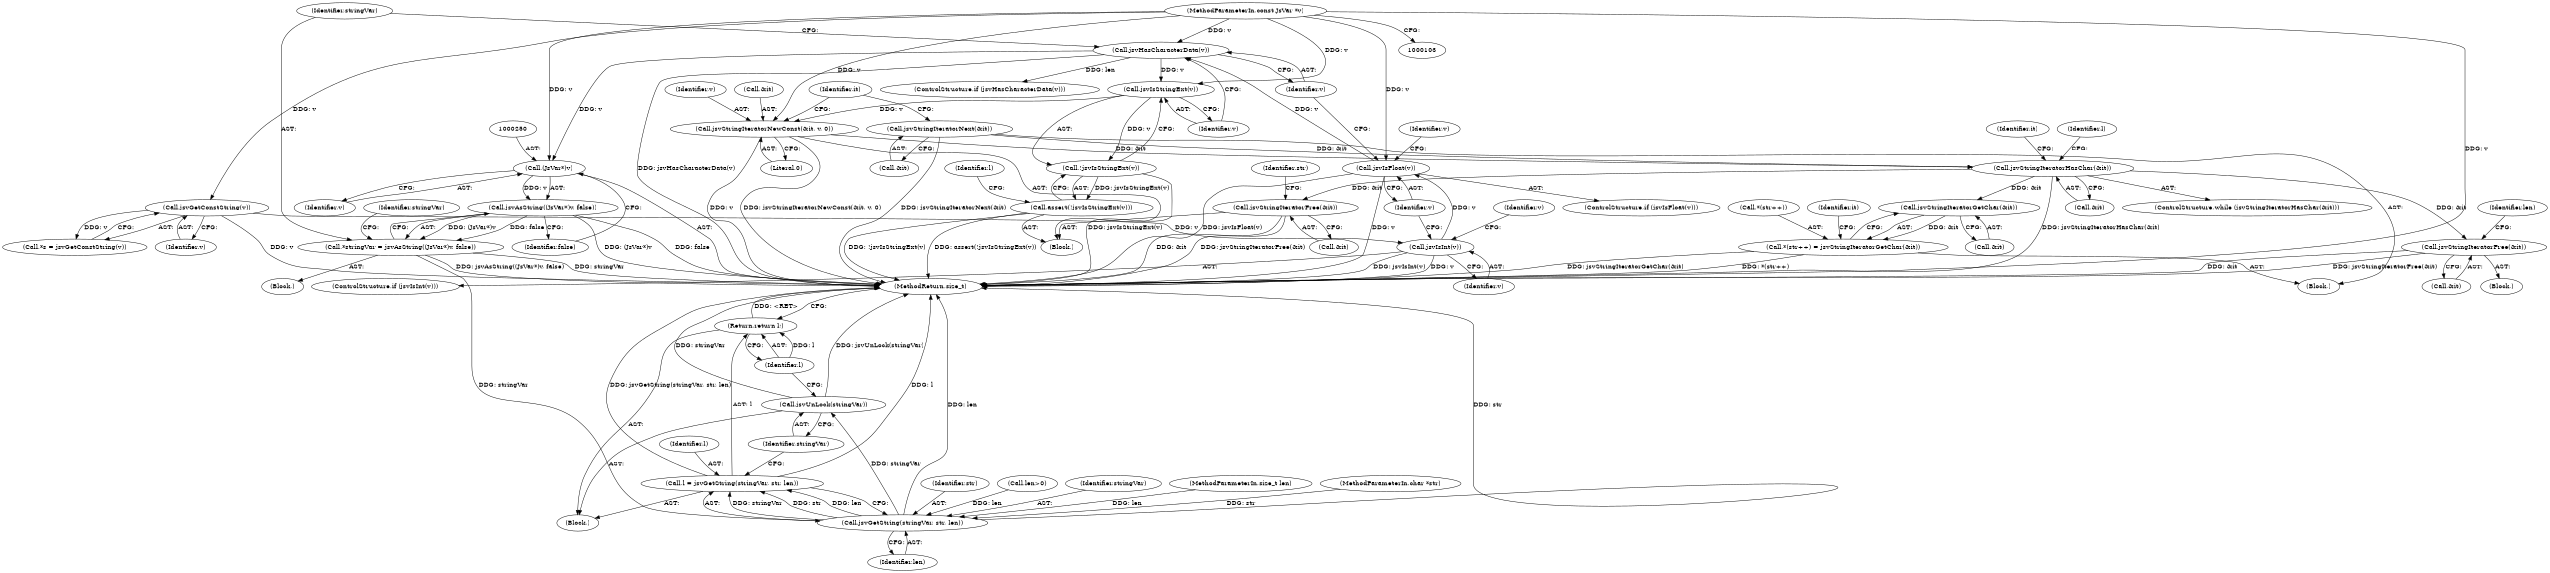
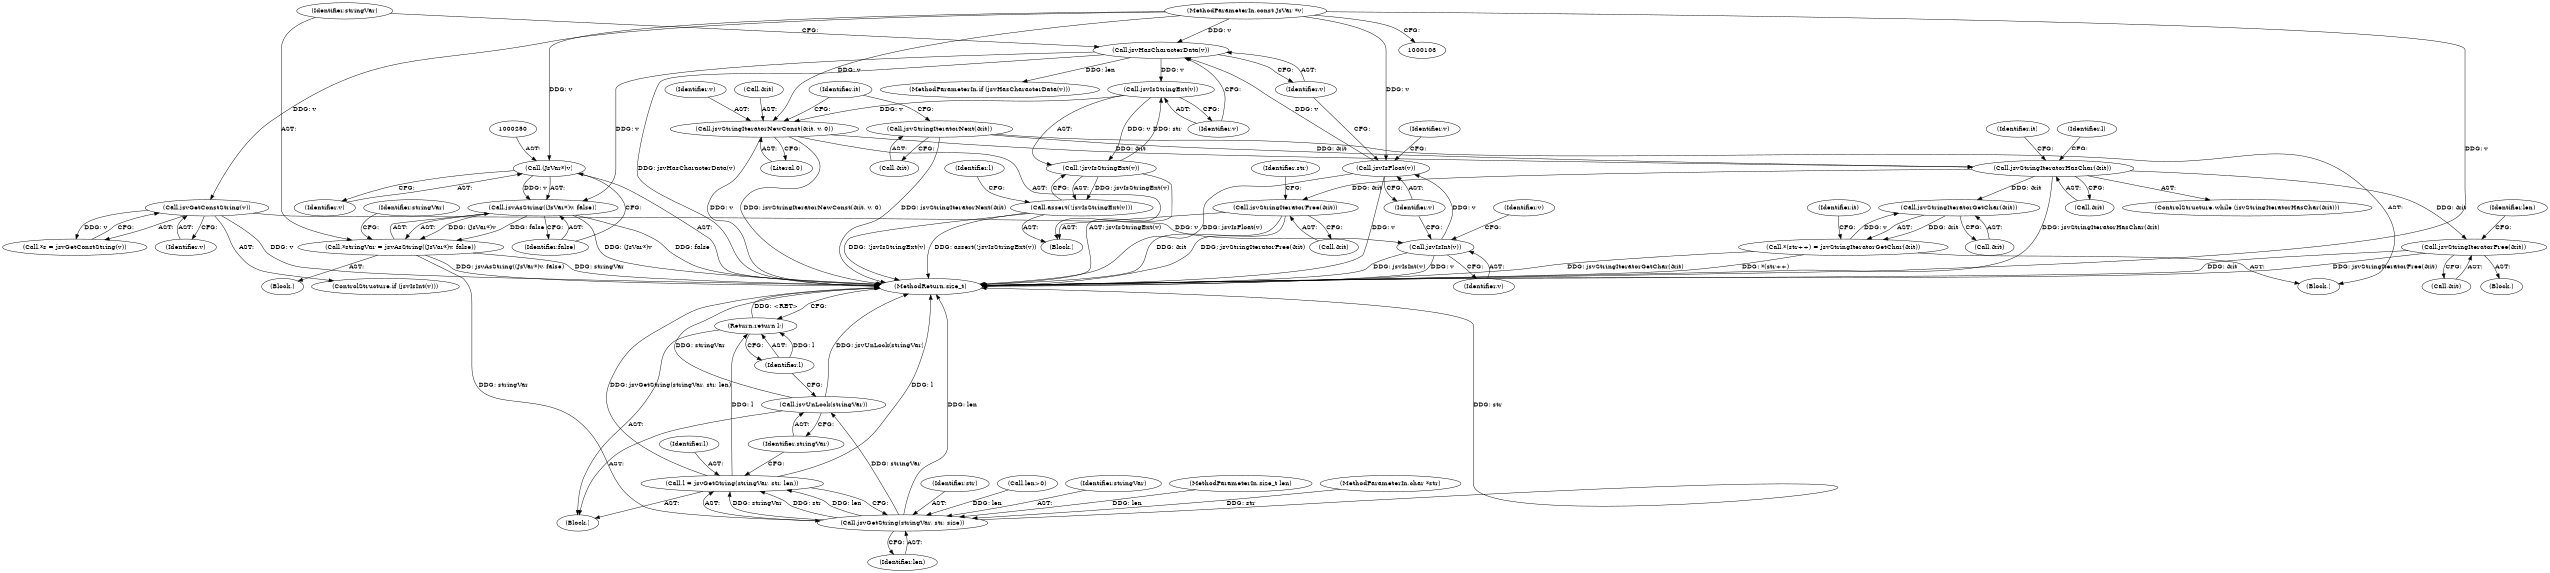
(798, 55) -> (791, 64)
(1311, 77) -> none
(990, 90) -> (990, 90)
(1168, 129) -> (1168, 129)
(1641, 208) -> none
(1764, 208) -> none
(401, 228) -> (401, 228)
(1125, 228) -> (1125, 228)
(1876, 228) -> (1876, 228)
none -> (568, 229)
(933, 276) -> (259, 270)
(743, 405) -> (743, 405)
(902, 523) -> (902, 523)
